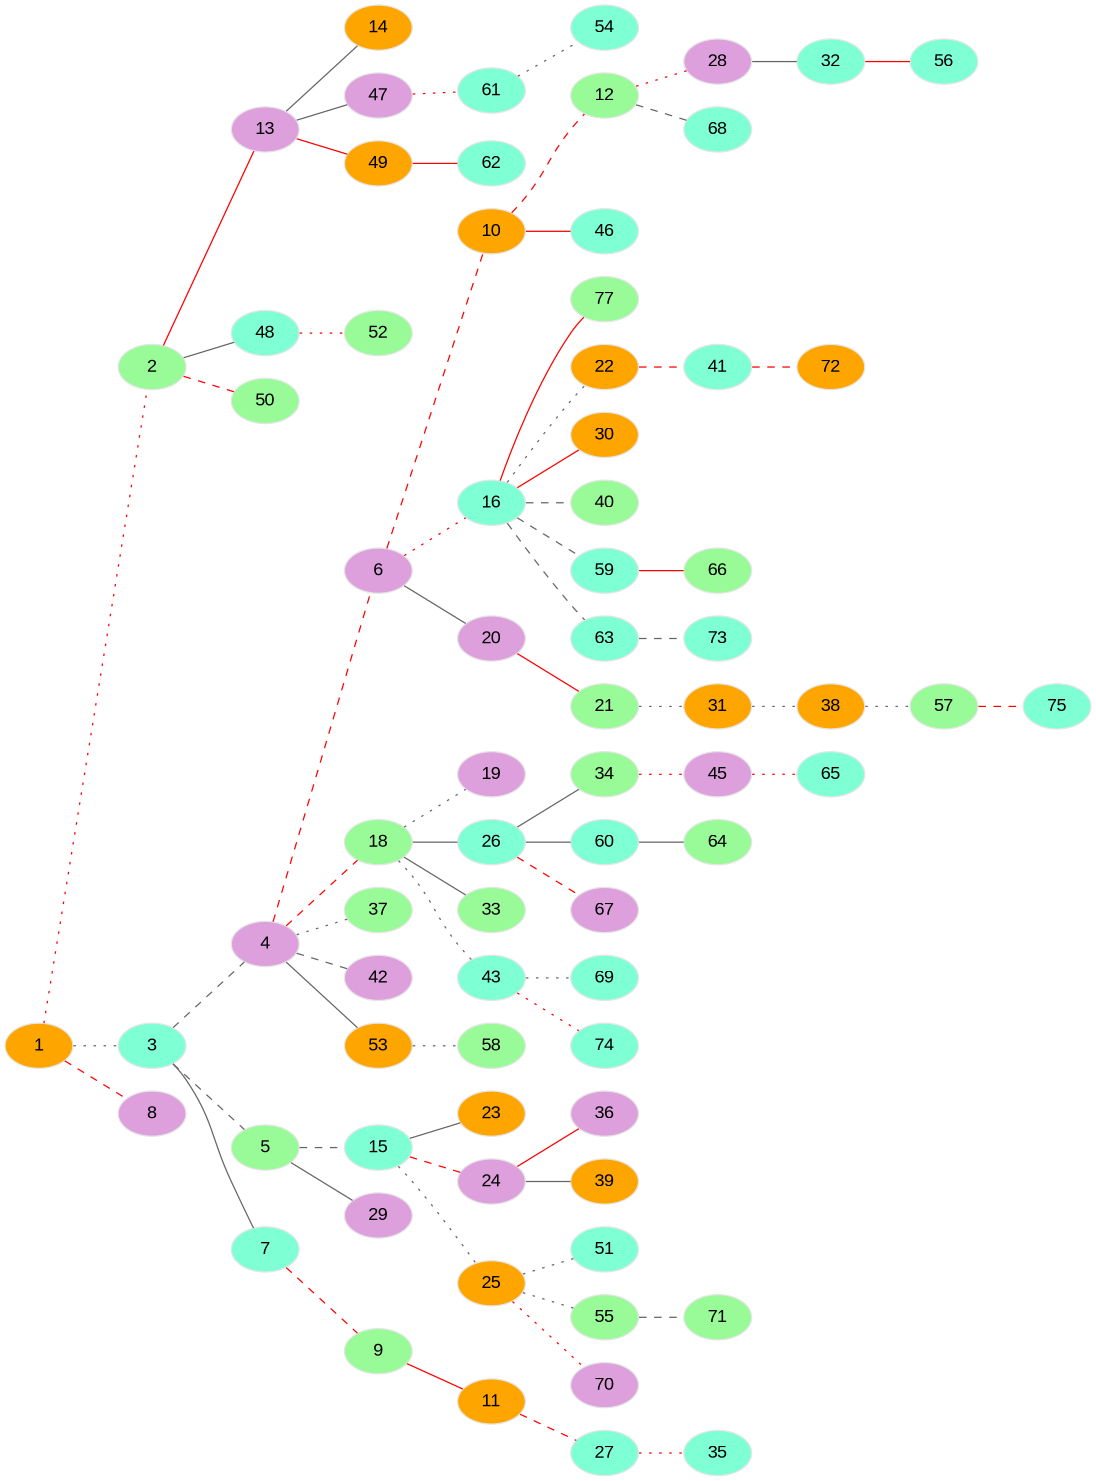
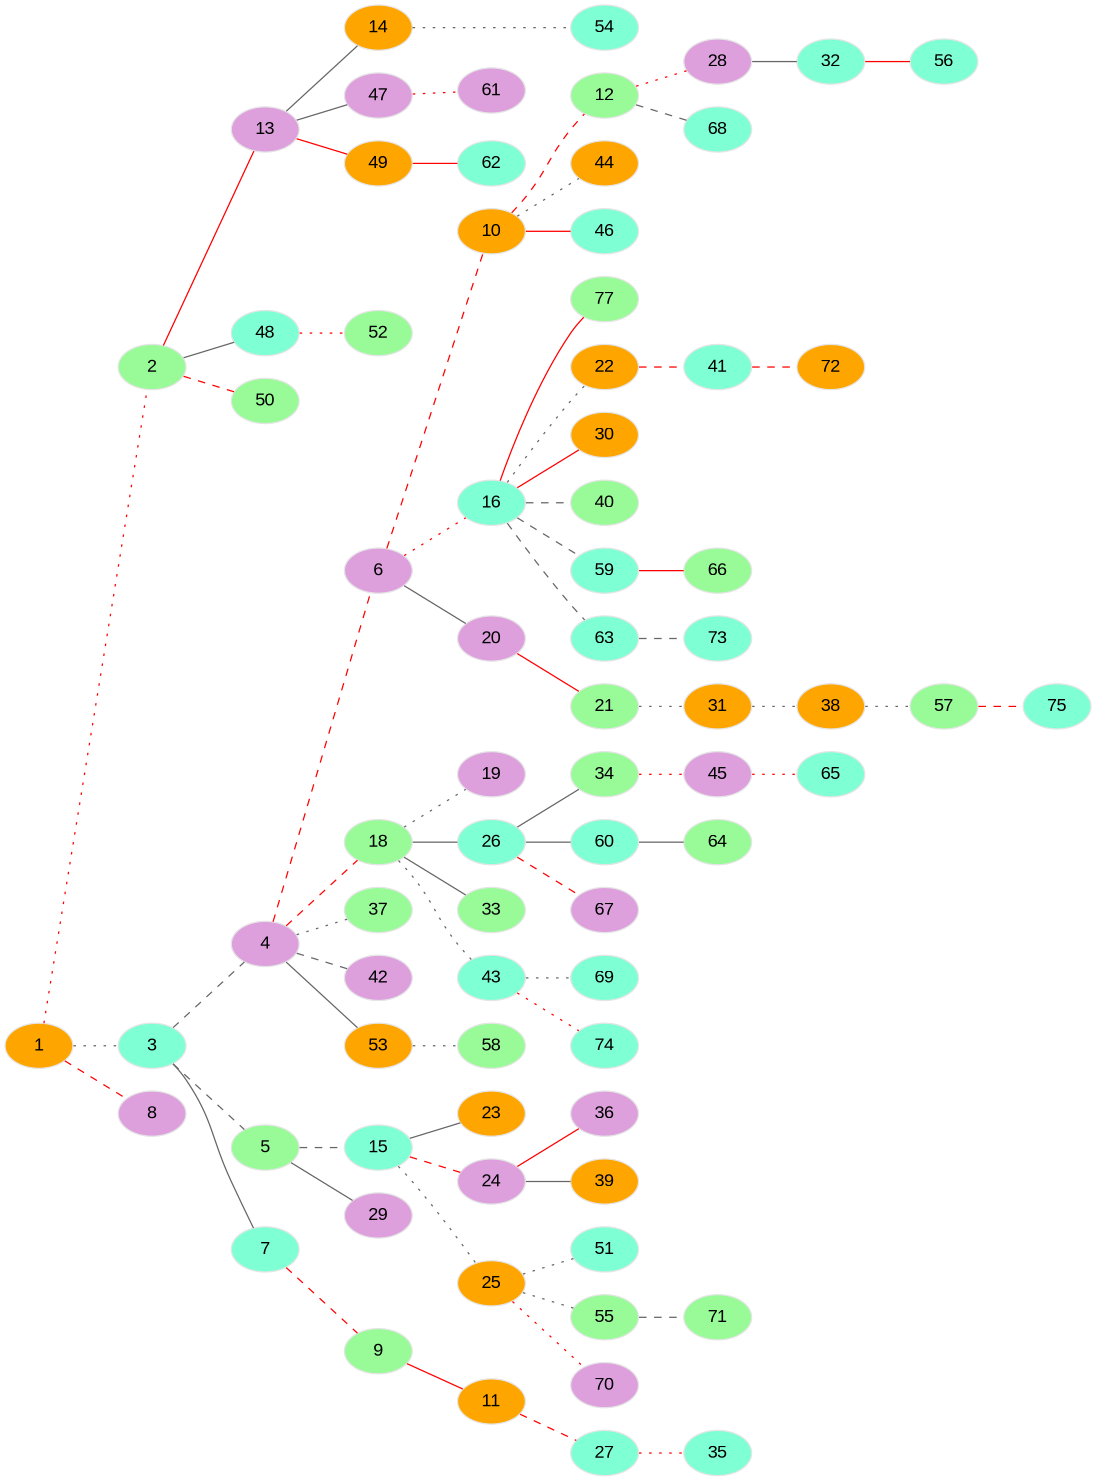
(548, 59) -> (492, 28)
(491, 90) -> (491, 90)
none -> (605, 163)
